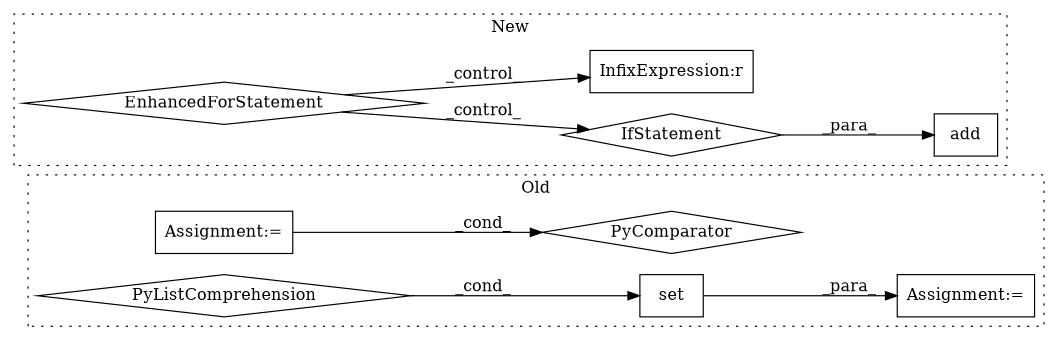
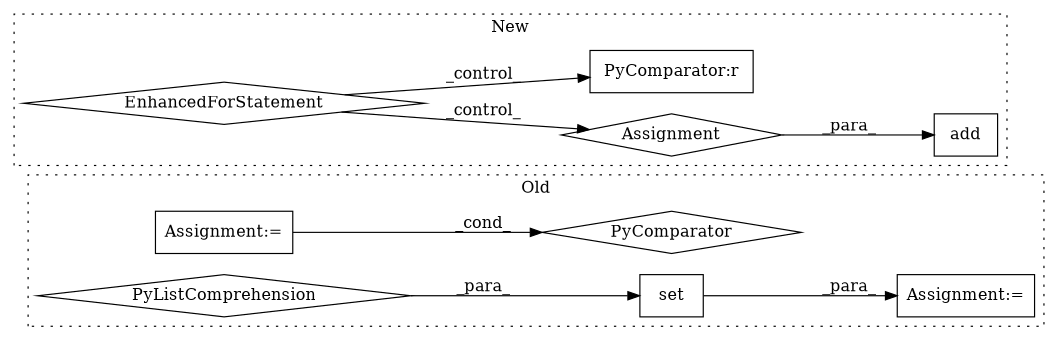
(672, 72) -> (672, 72)
(672, 135) -> (672, 135)
(483, 287) -> (483, 287)
